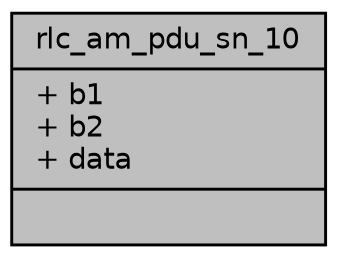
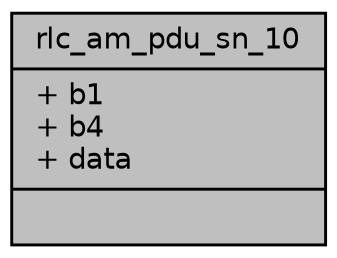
(70, 128) -> (70, 128)
